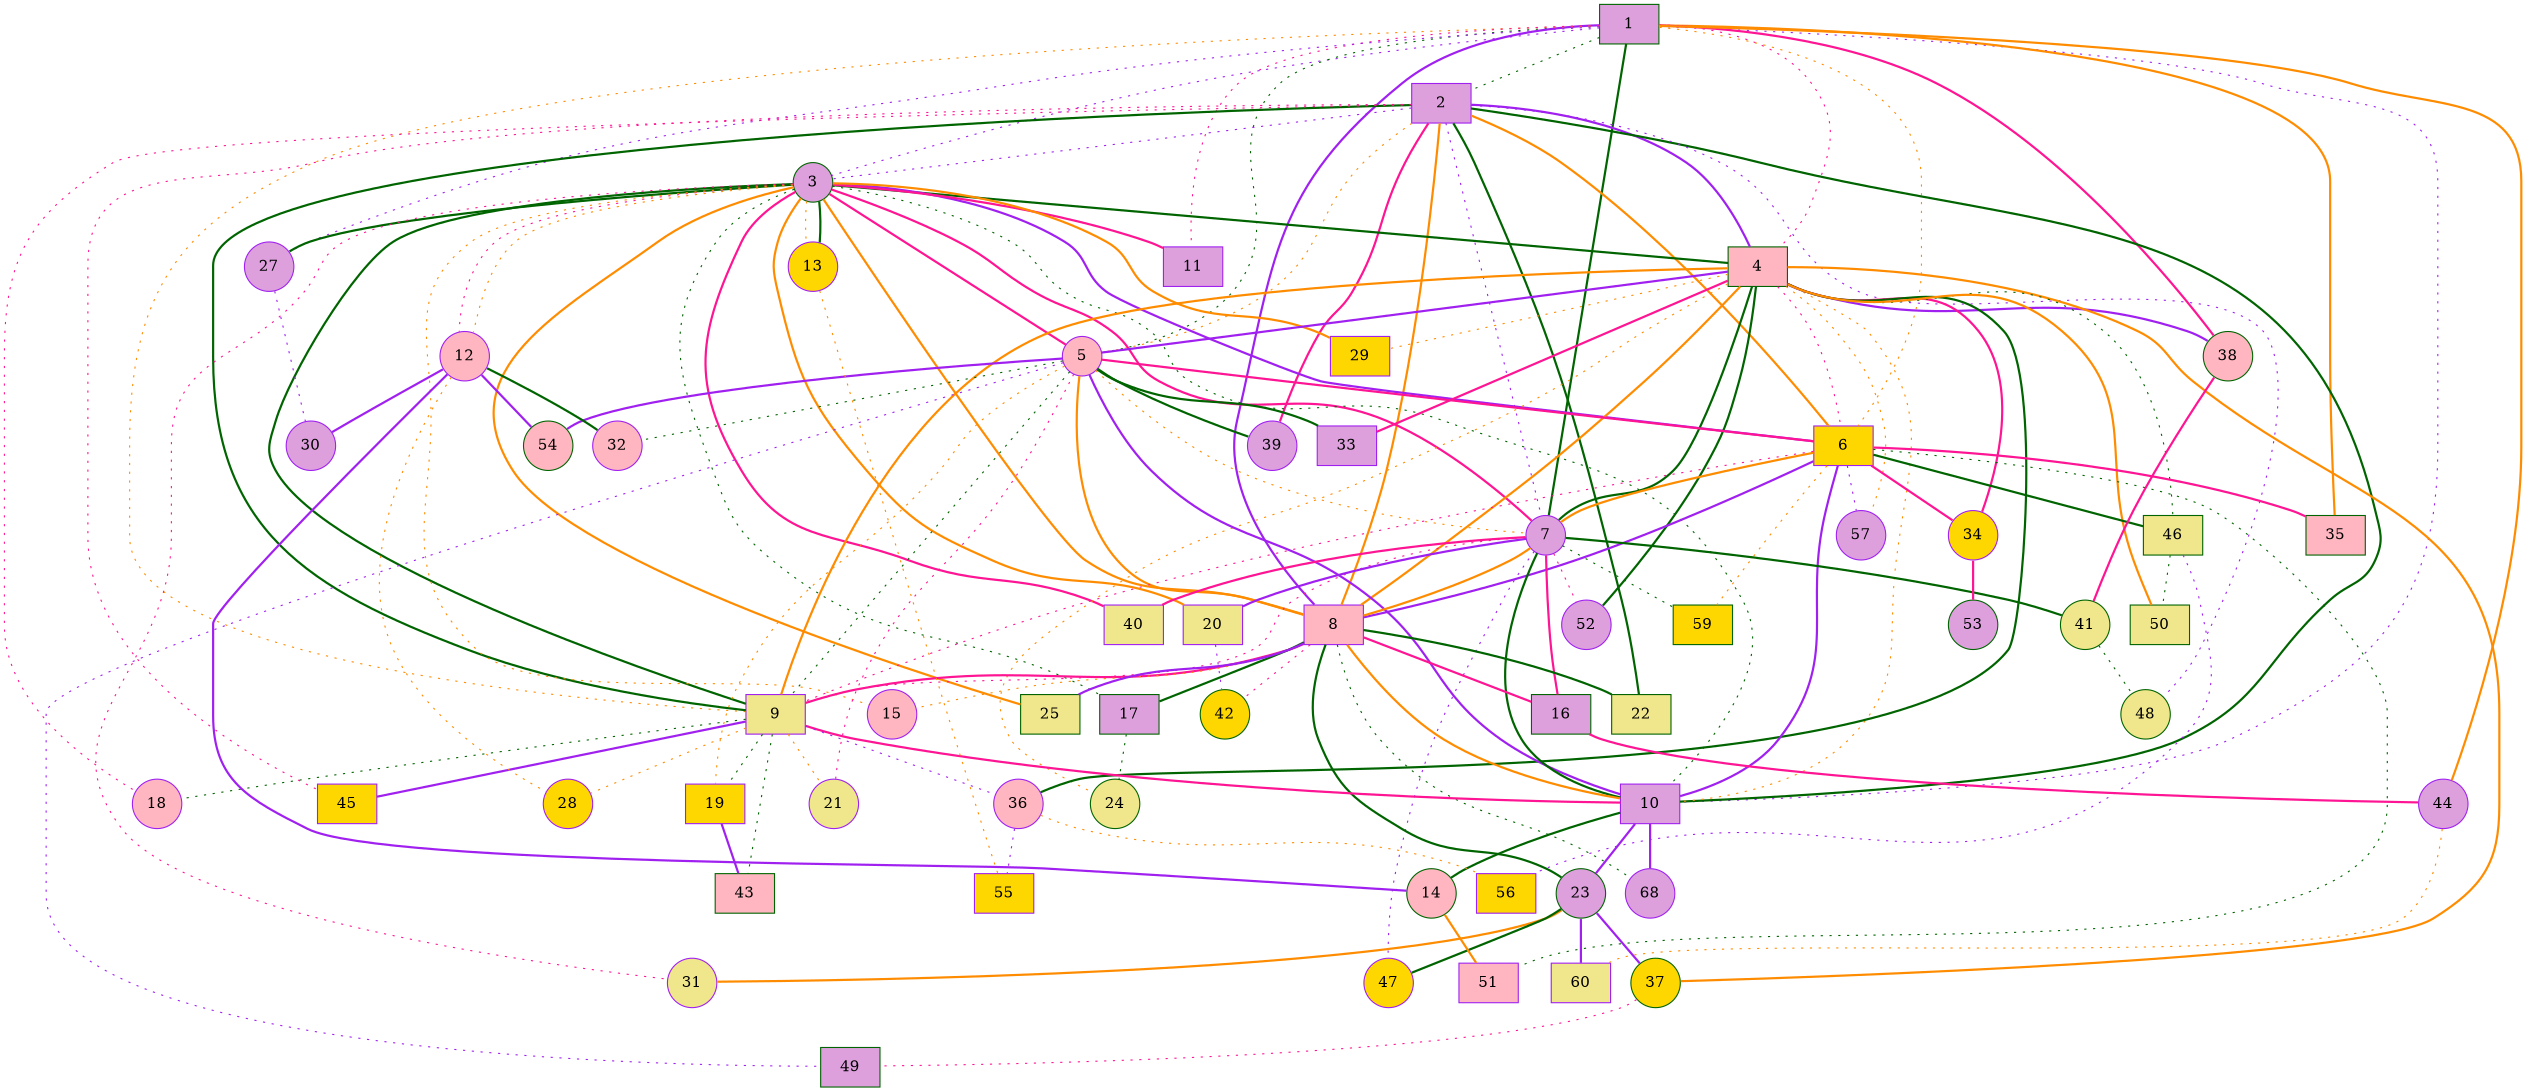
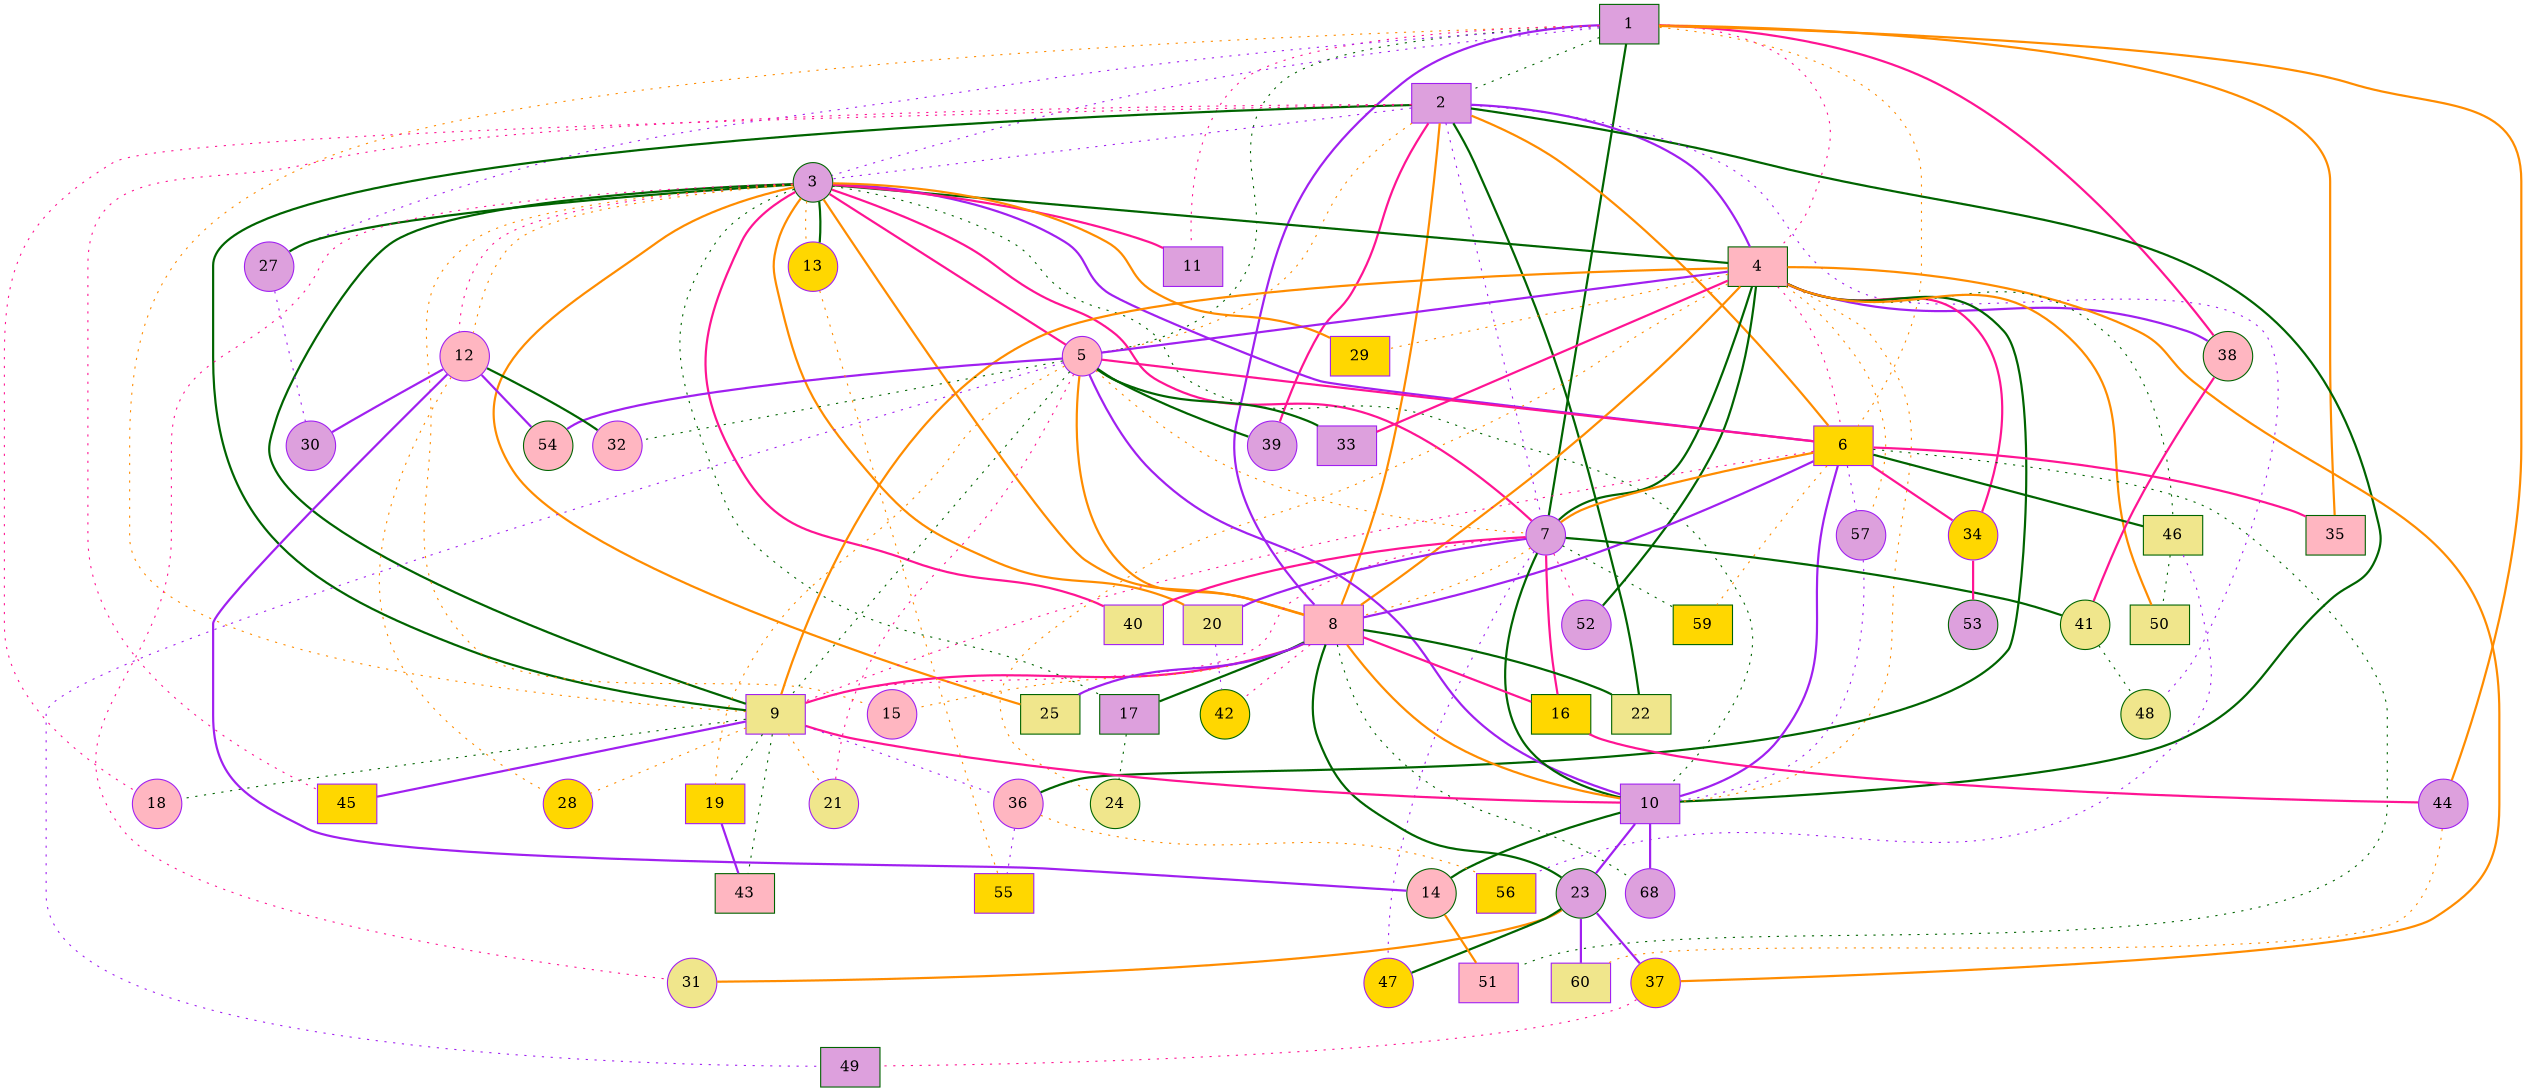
(2438, 370) -> (1835, 719)
(1449, 587) -> (1449, 587)
(1561, 714) -> (1561, 714)
(1656, 983) -> (1656, 983)
